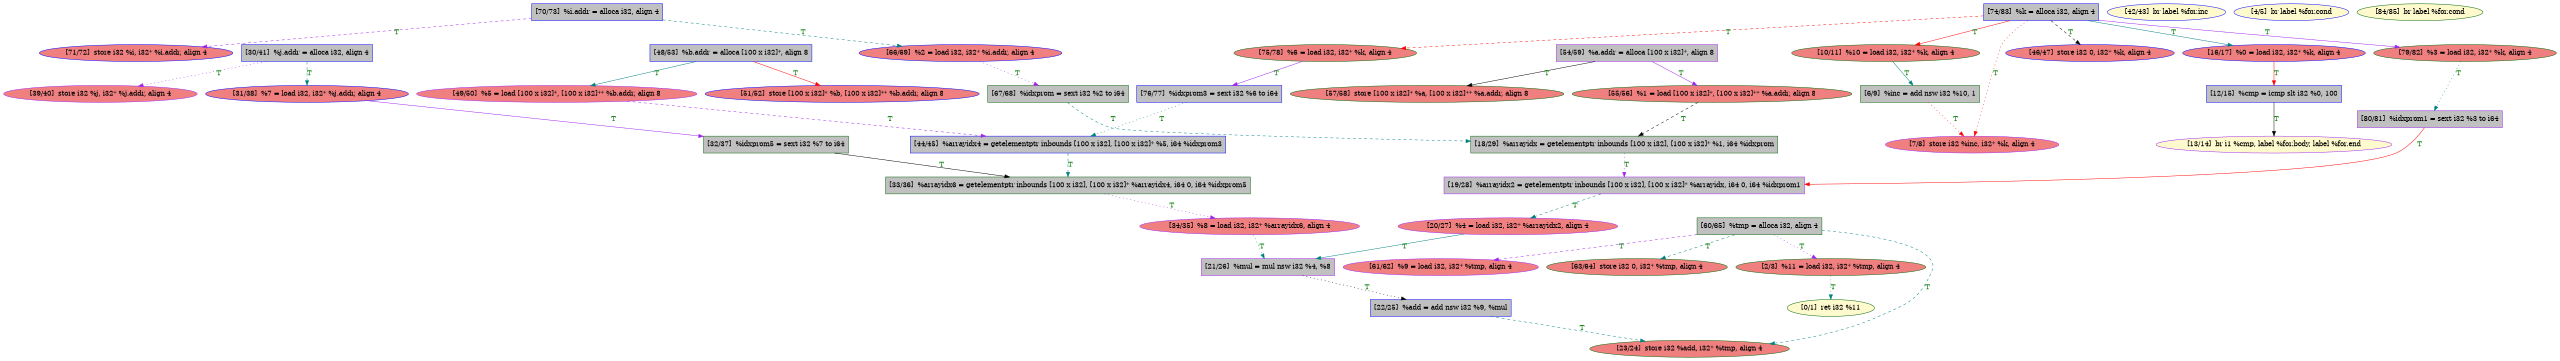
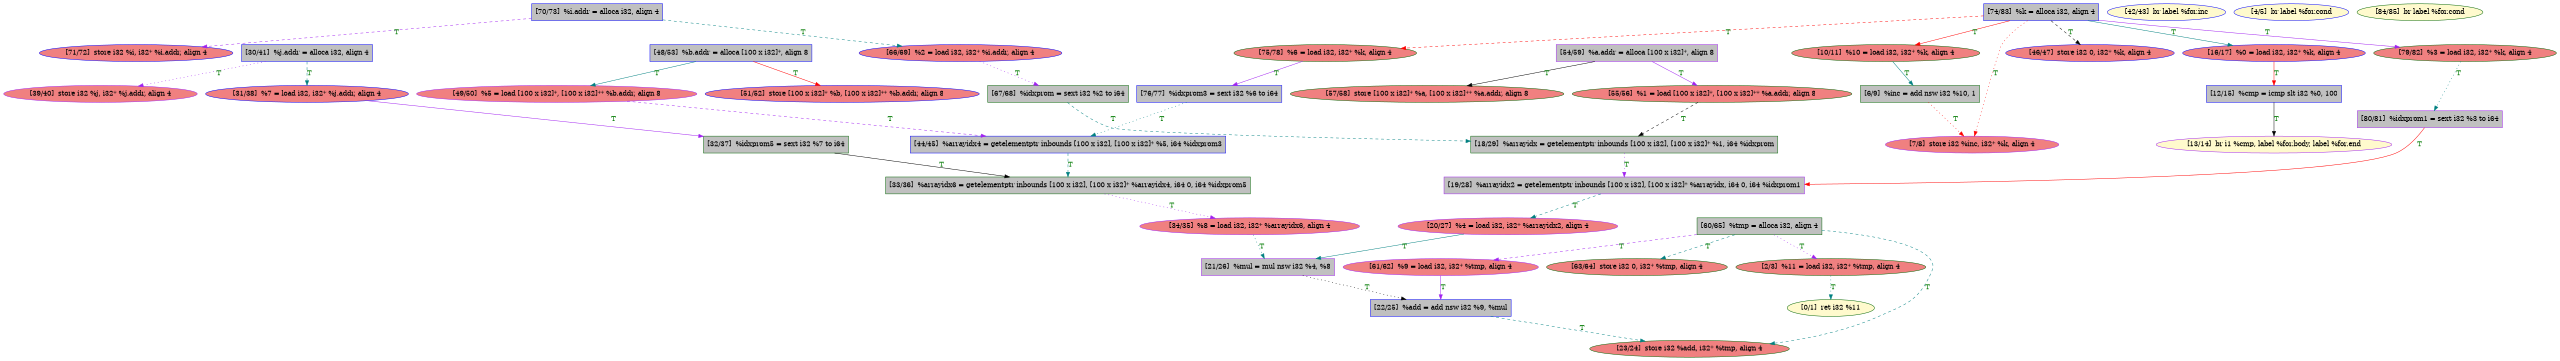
none -> (1441, 285)
